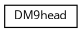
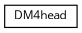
(41, 16) -> (41, 16)
